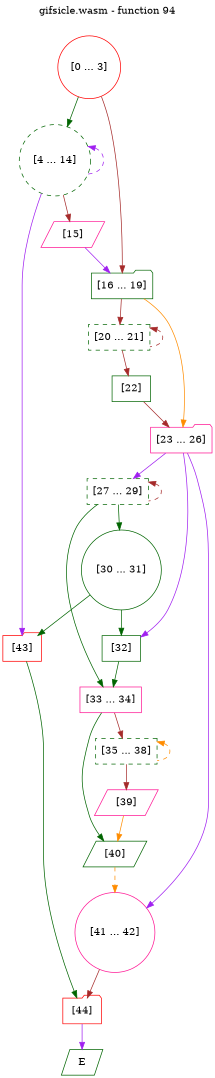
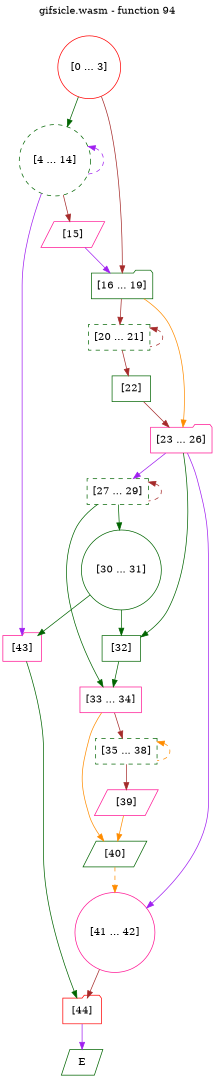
(185, 548) -> (185, 548)
(22, 648) -> (22, 648)
(82, 774) -> (82, 774)
